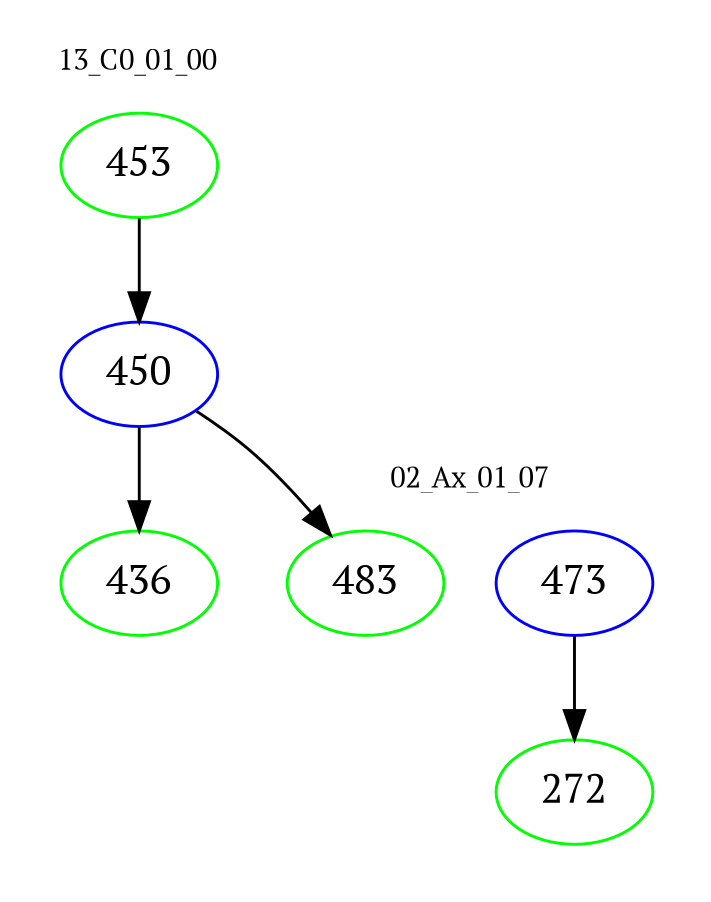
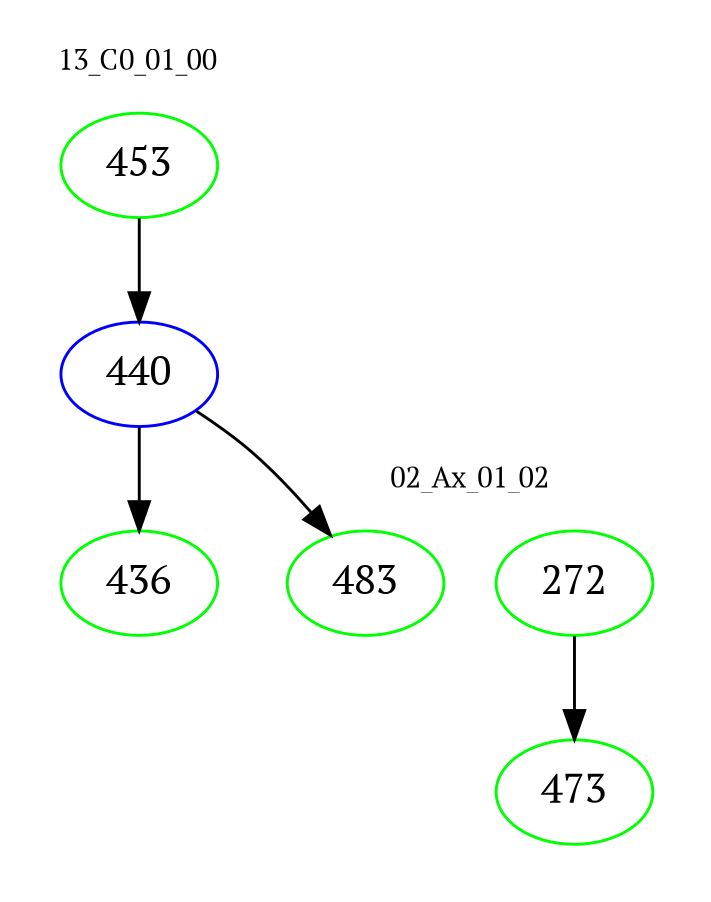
(139, 374) -> (139, 374)
(470, 480) -> (470, 480)
(574, 583) -> (574, 792)
(574, 673) -> (574, 673)
